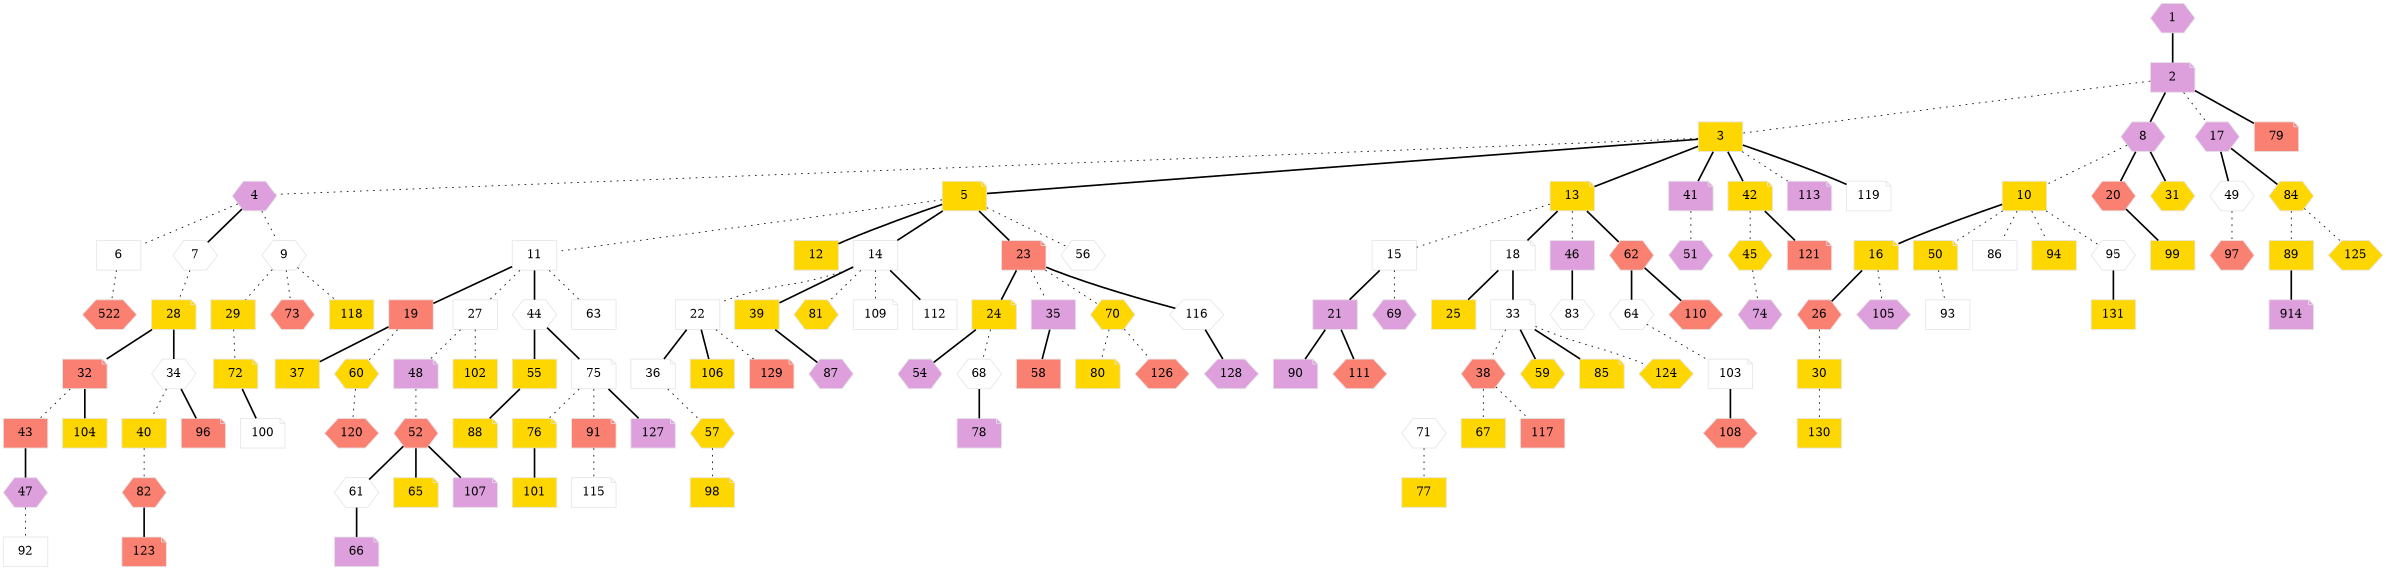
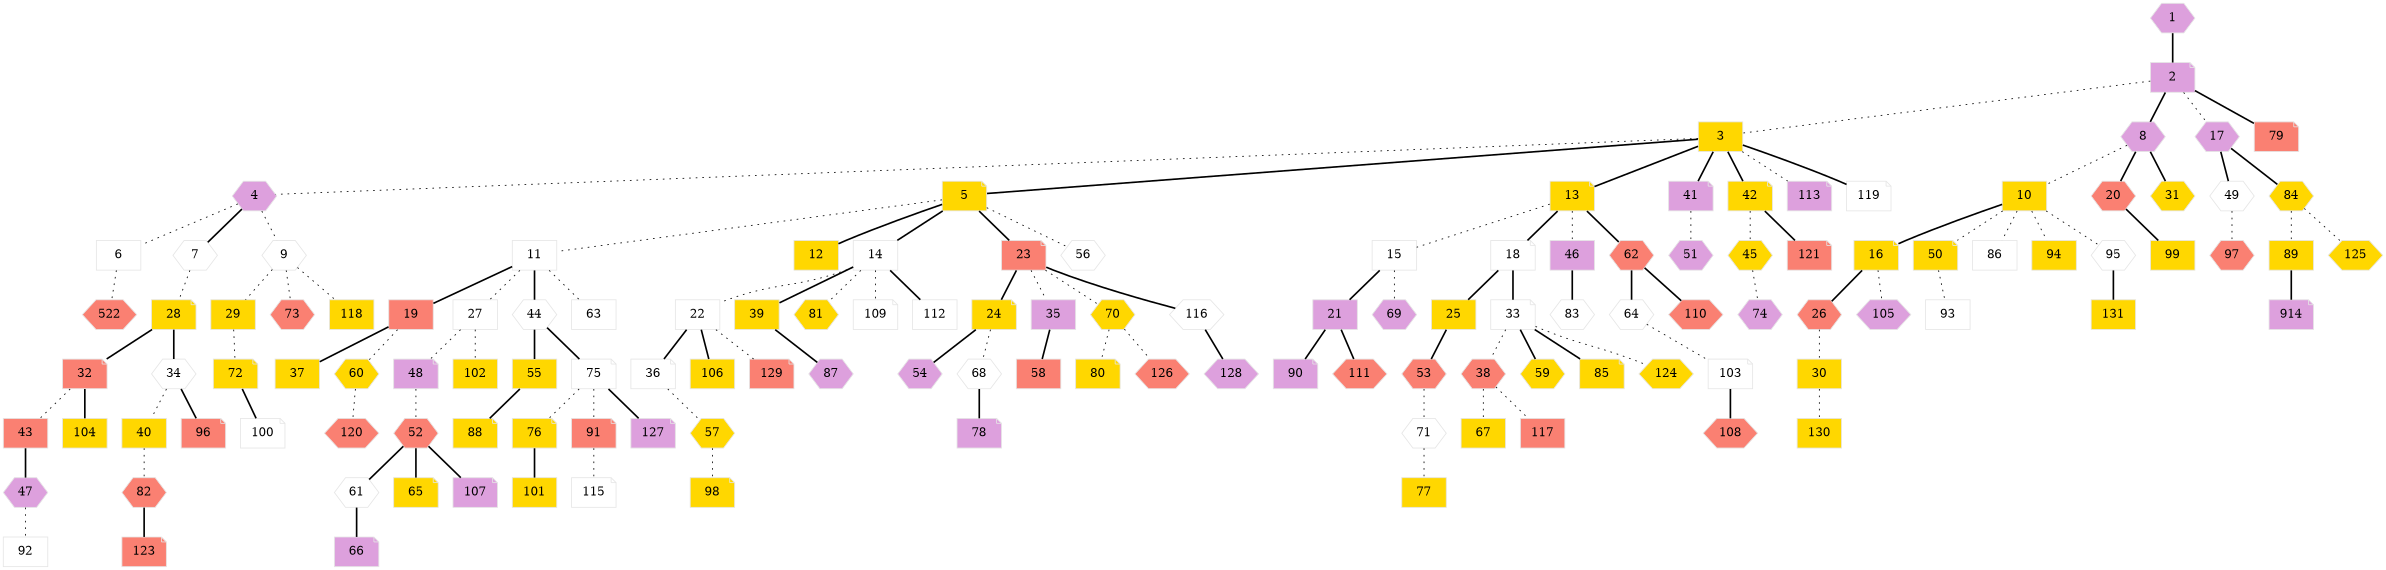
none -> (1424, 374)
